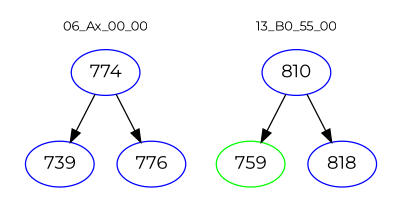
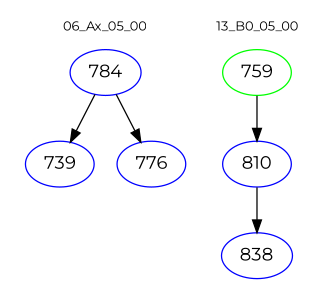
(106, 27) -> (106, 27)
(296, 27) -> (258, 27)
(106, 73) -> (106, 73)
(276, 113) -> (257, 112)
(342, 164) -> (257, 256)
